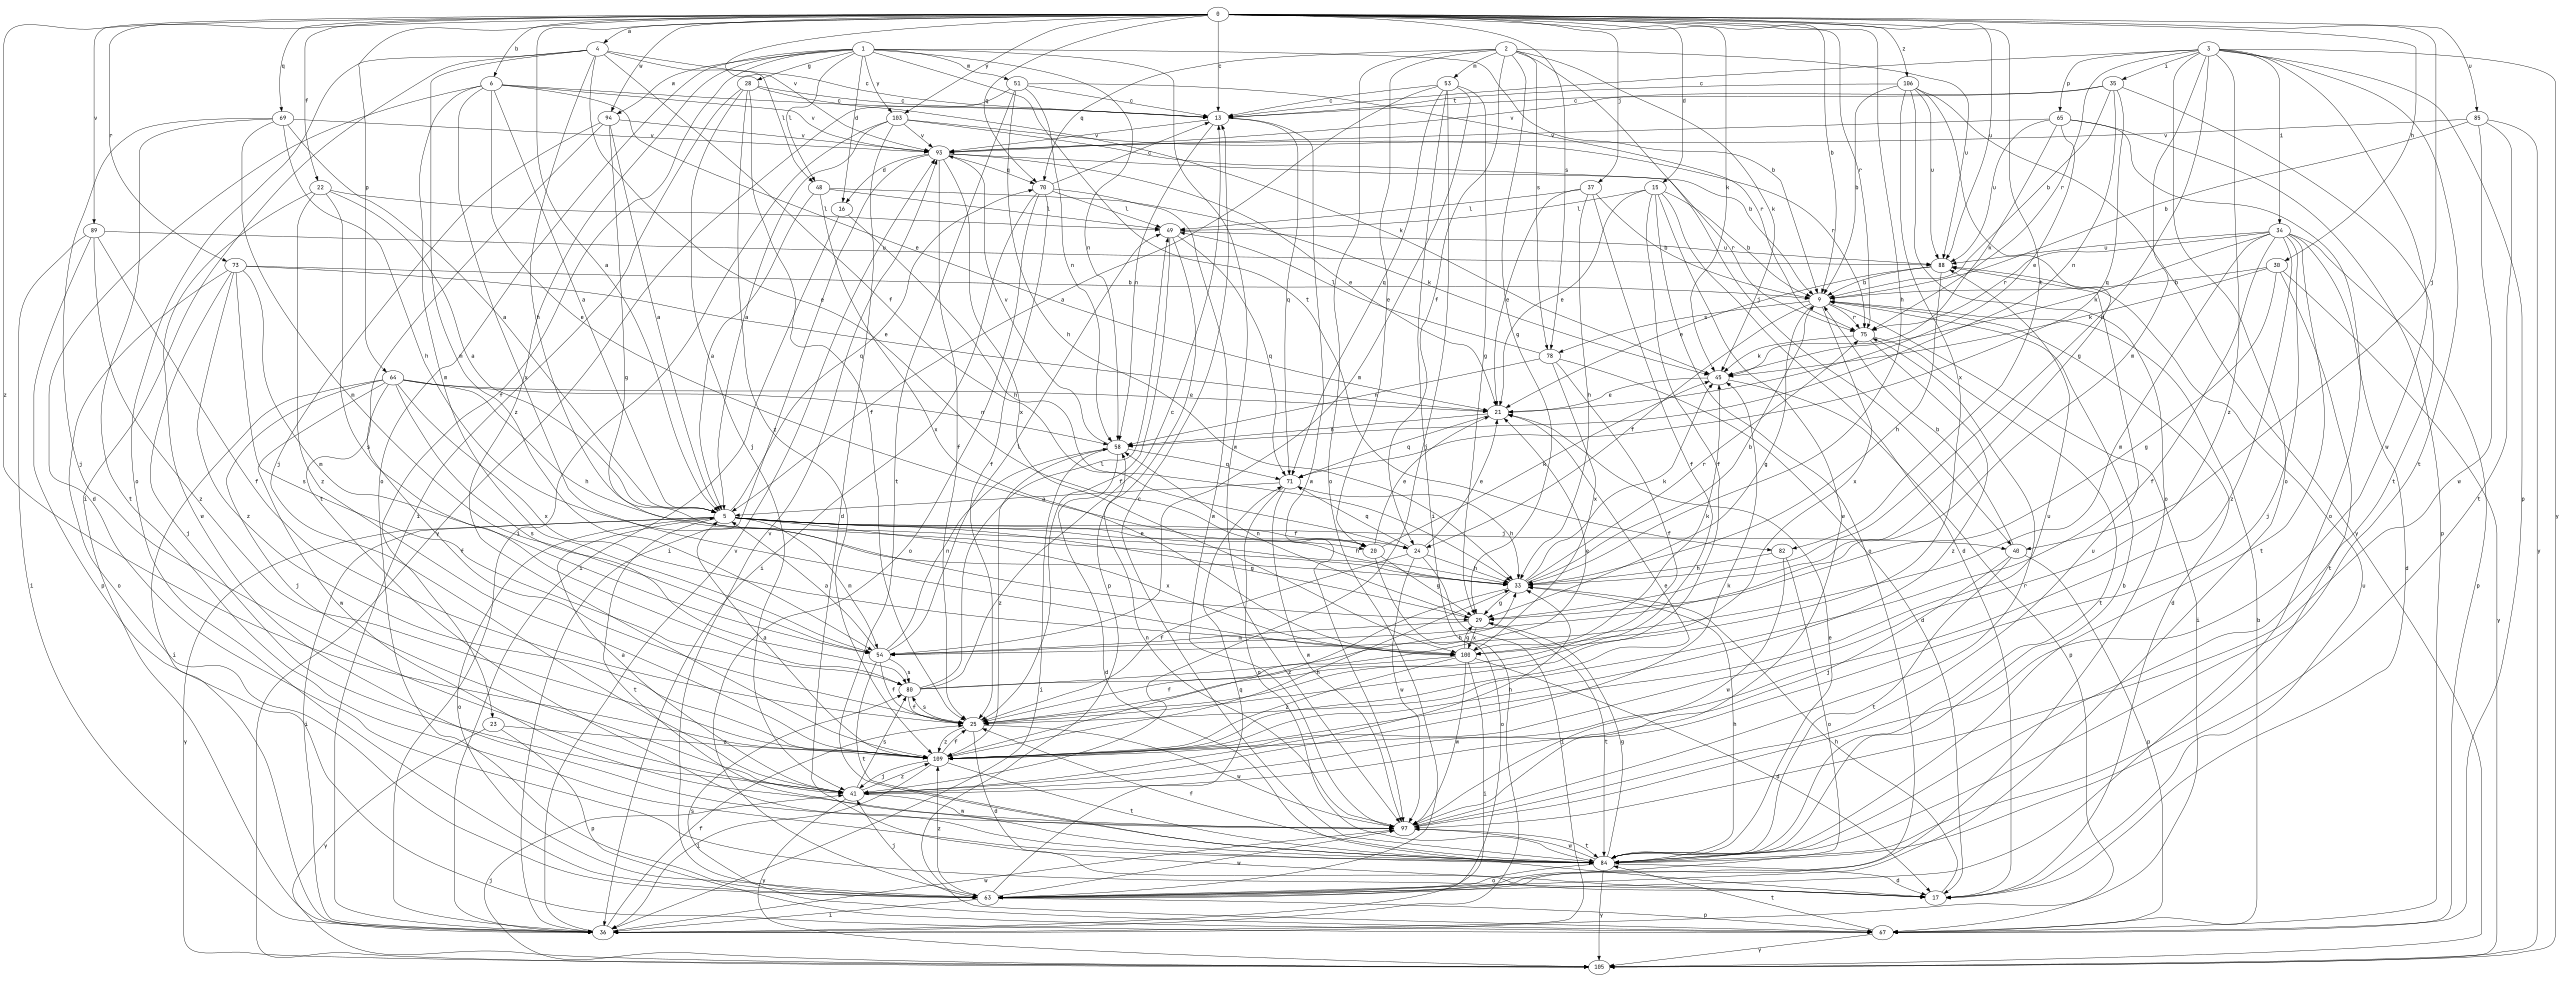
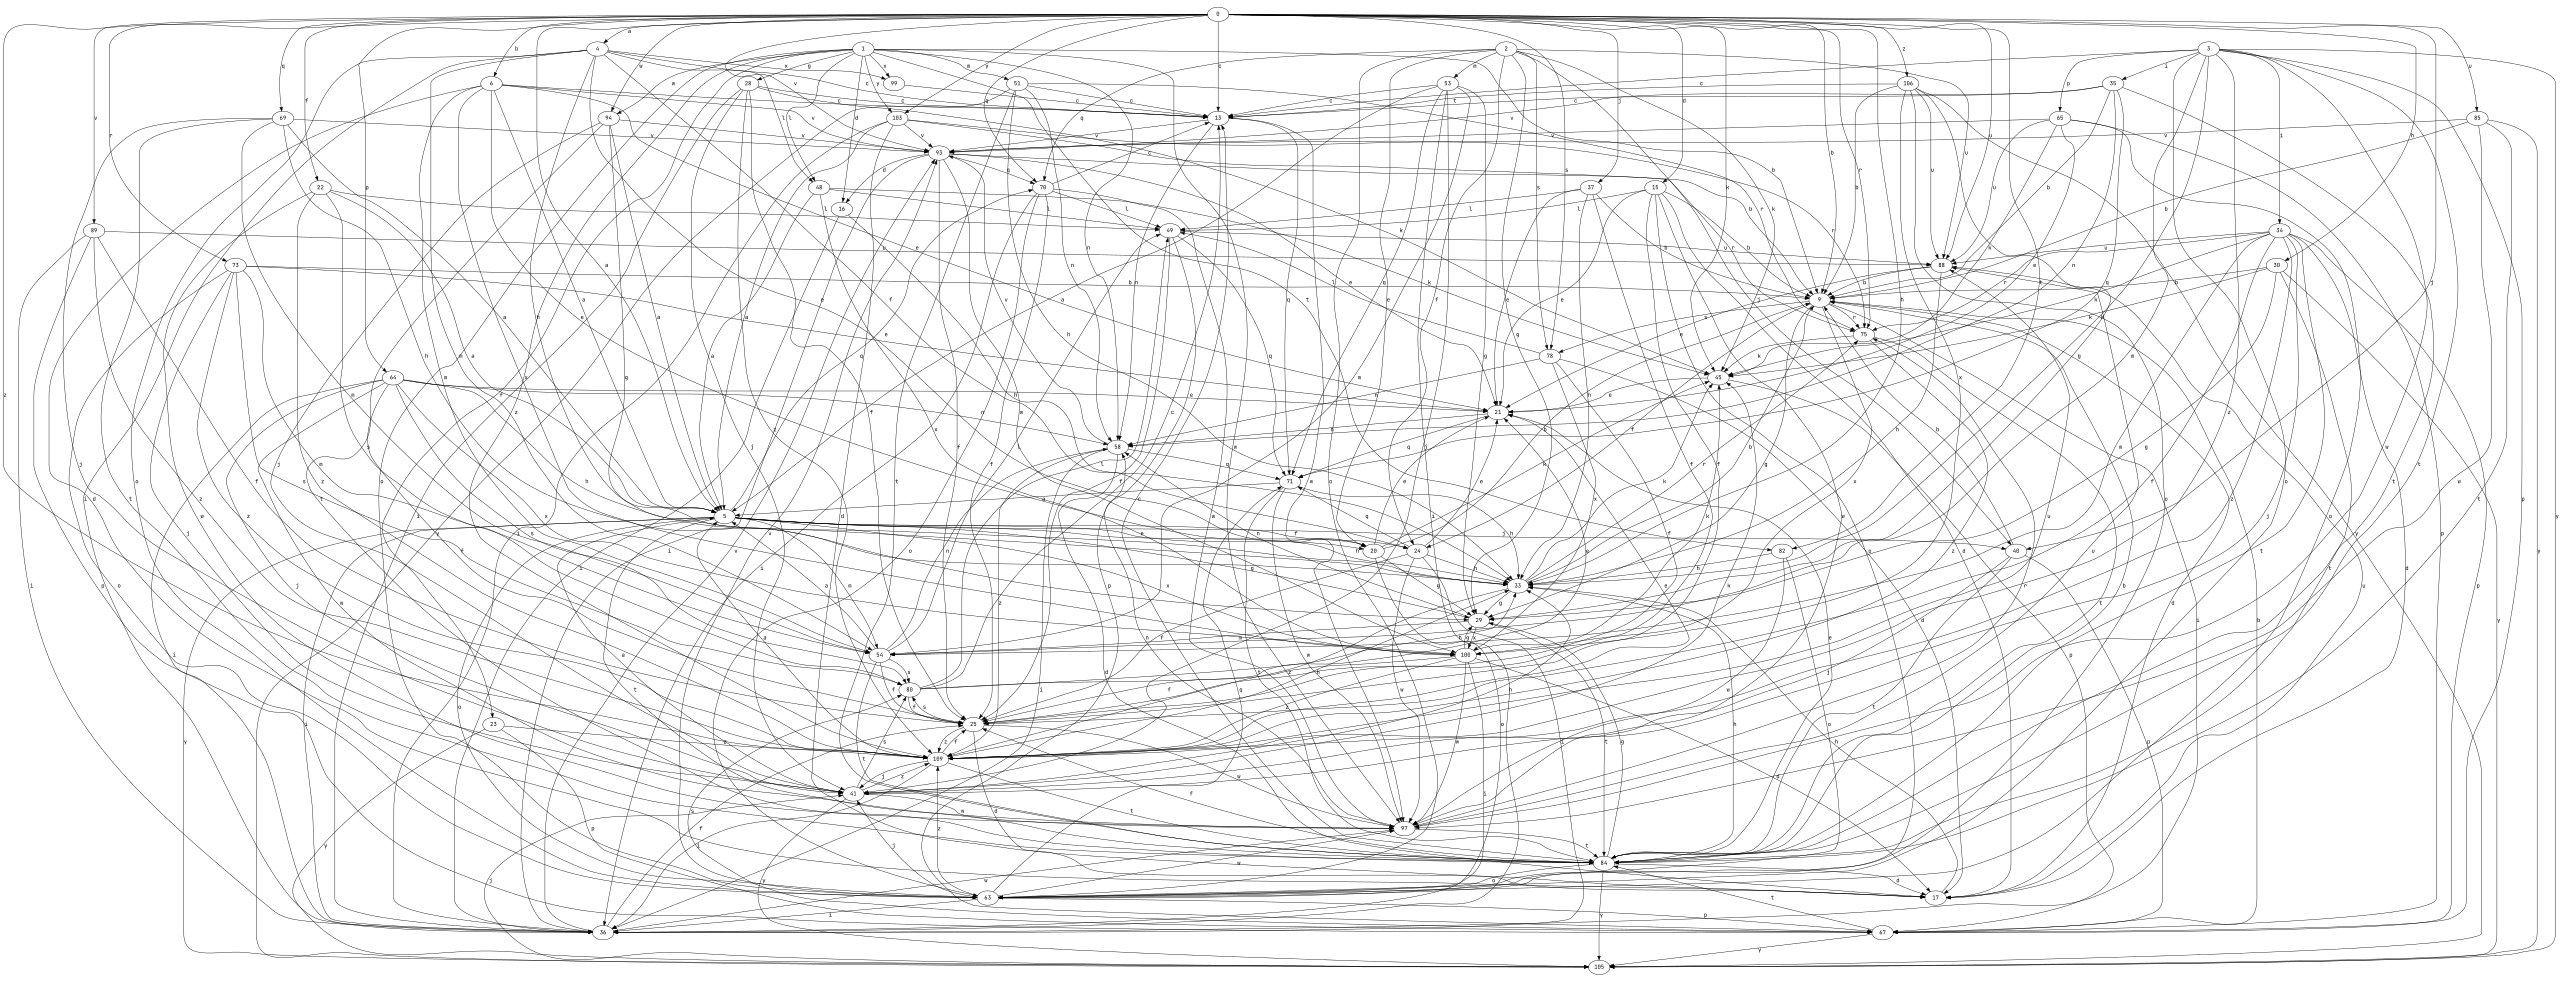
none -> (894, 84)
(2055, 191) -> none
none -> (1577, 399)
(1021, 413) -> (1021, 413)
(1259, 673) -> (1259, 673)
(1540, 841) -> none
